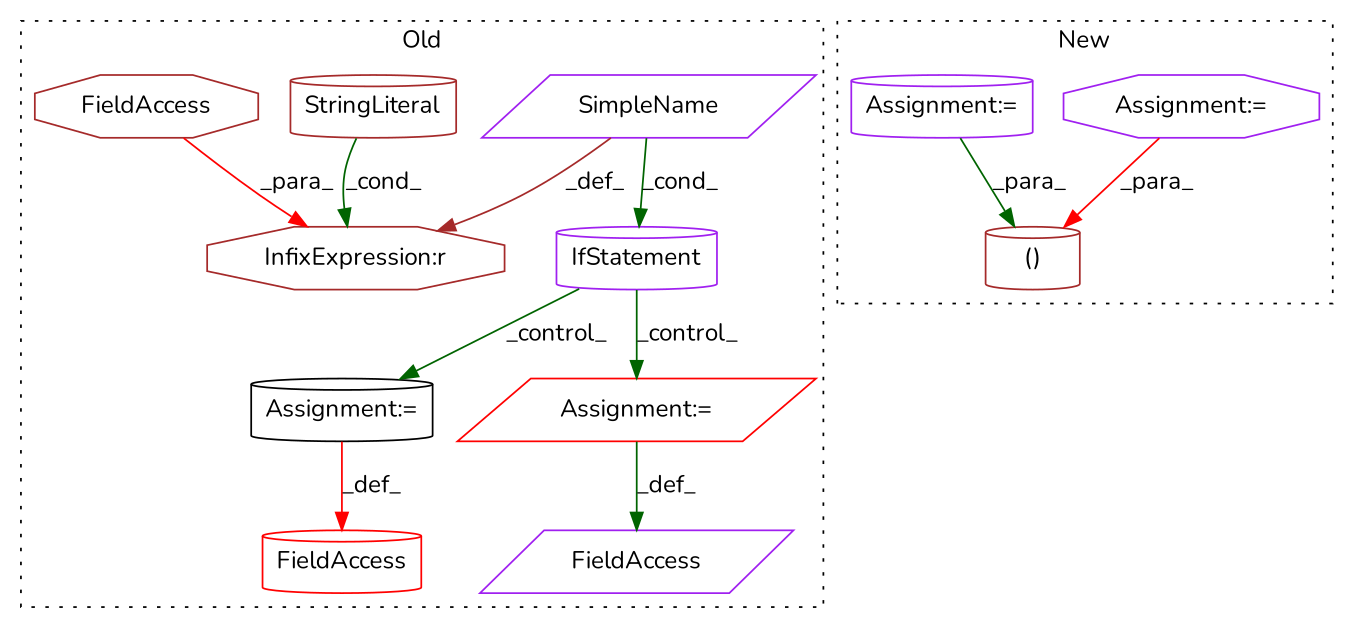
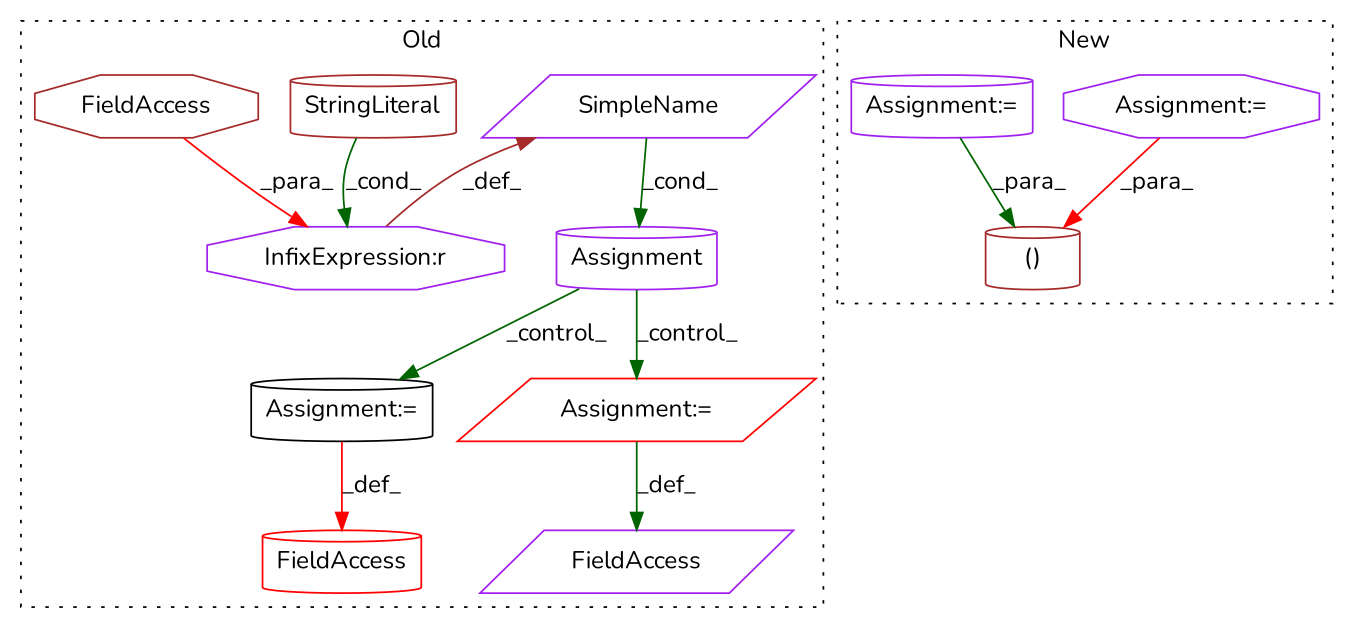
(536, 187) -> (448, 178)
(356, 258) -> (356, 258)
(637, 258) -> (637, 258)
